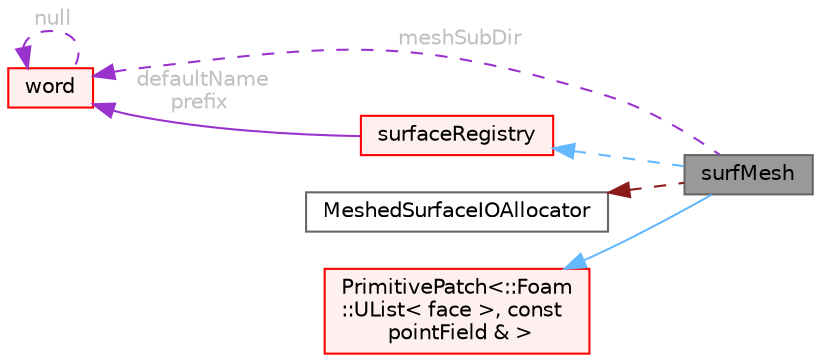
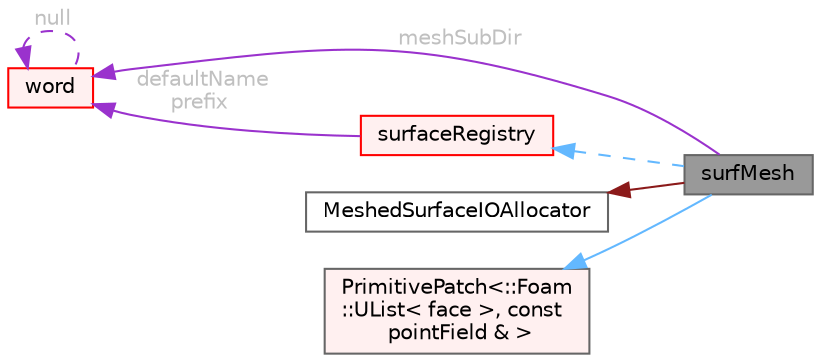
(426, 54) -> (426, 54)
(657, 186) -> (657, 186)
(457, 311) -> (457, 311)
